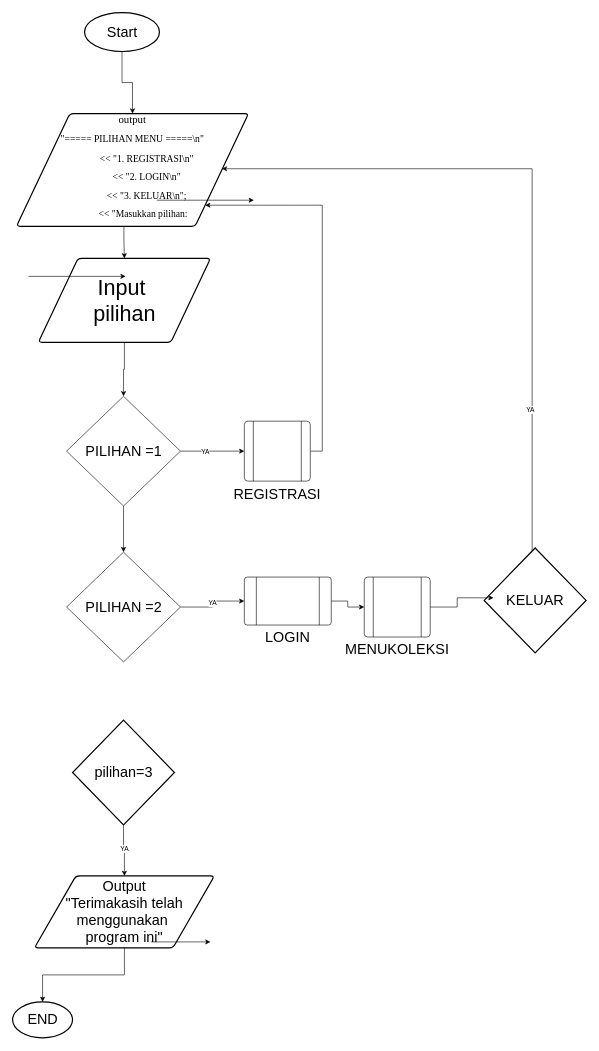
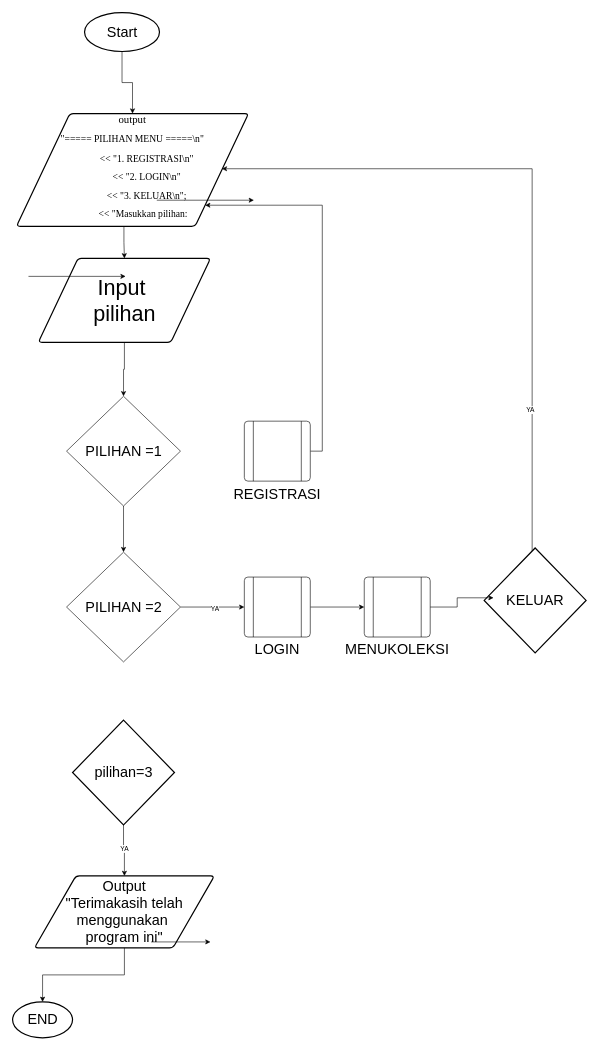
(205, 451) -> none
(288, 601) -> (278, 607)
